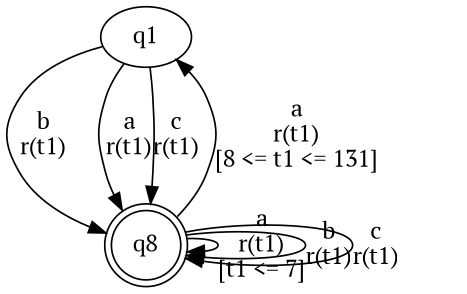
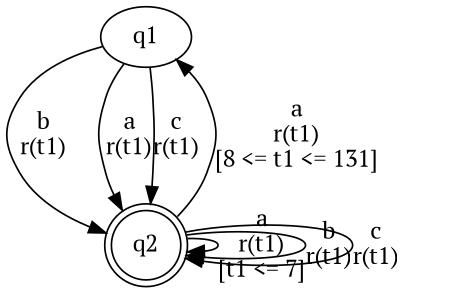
(146, 245) -> (146, 245)
